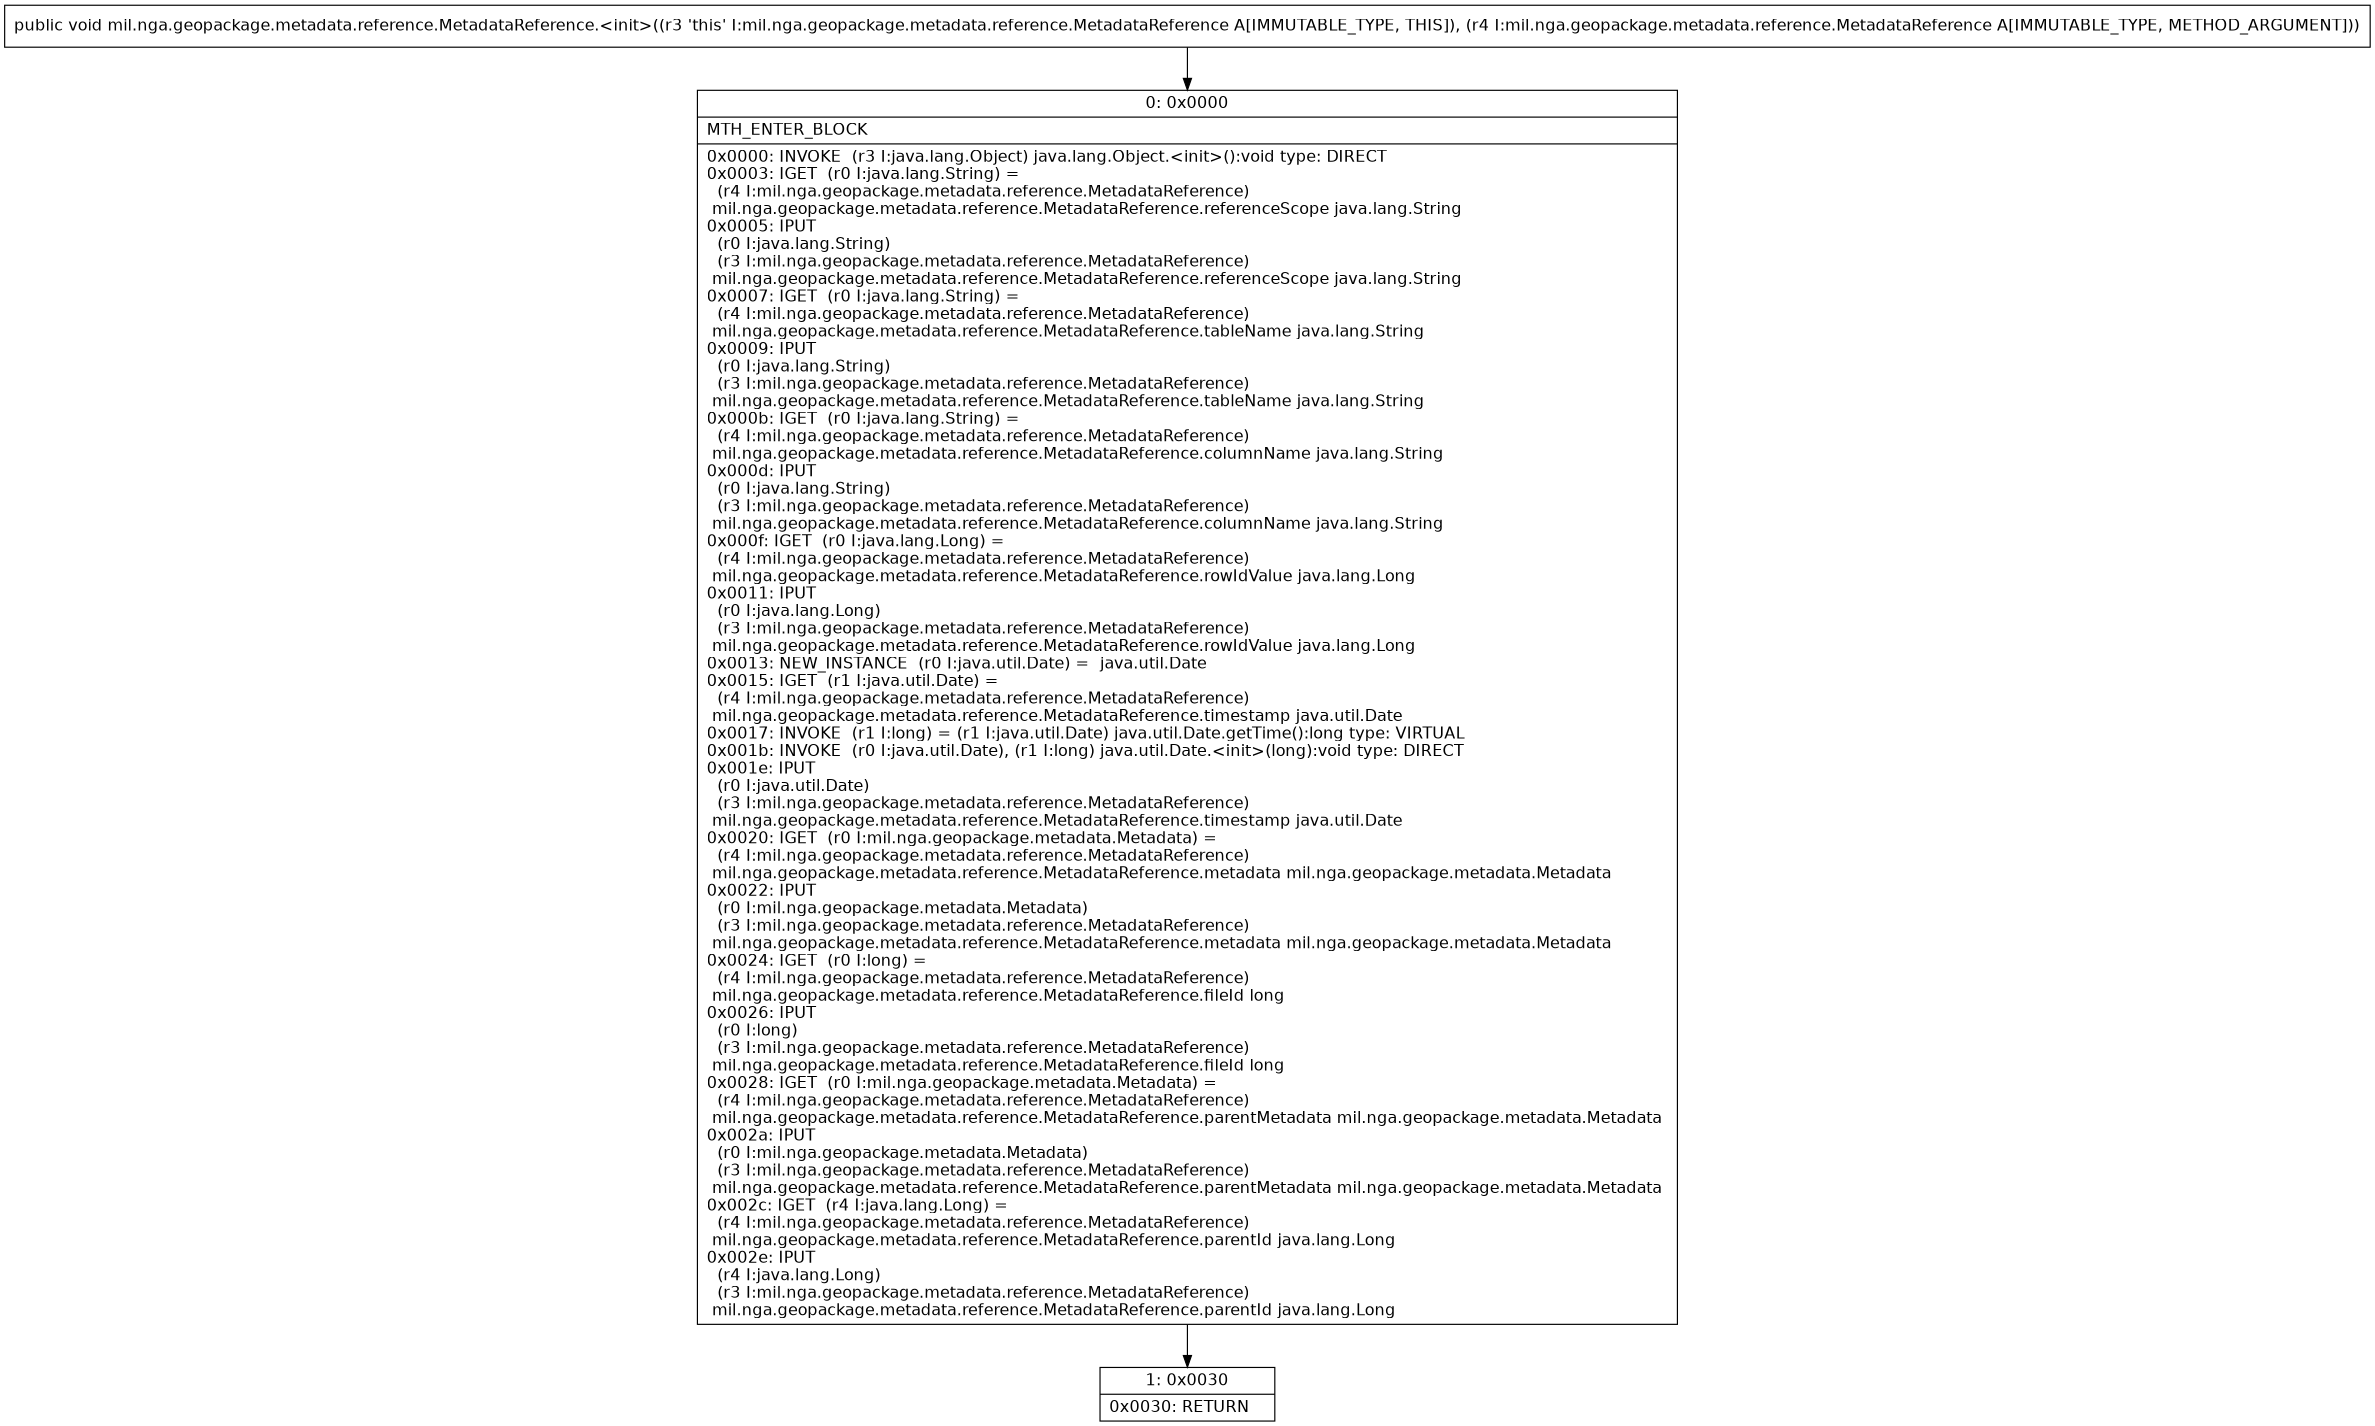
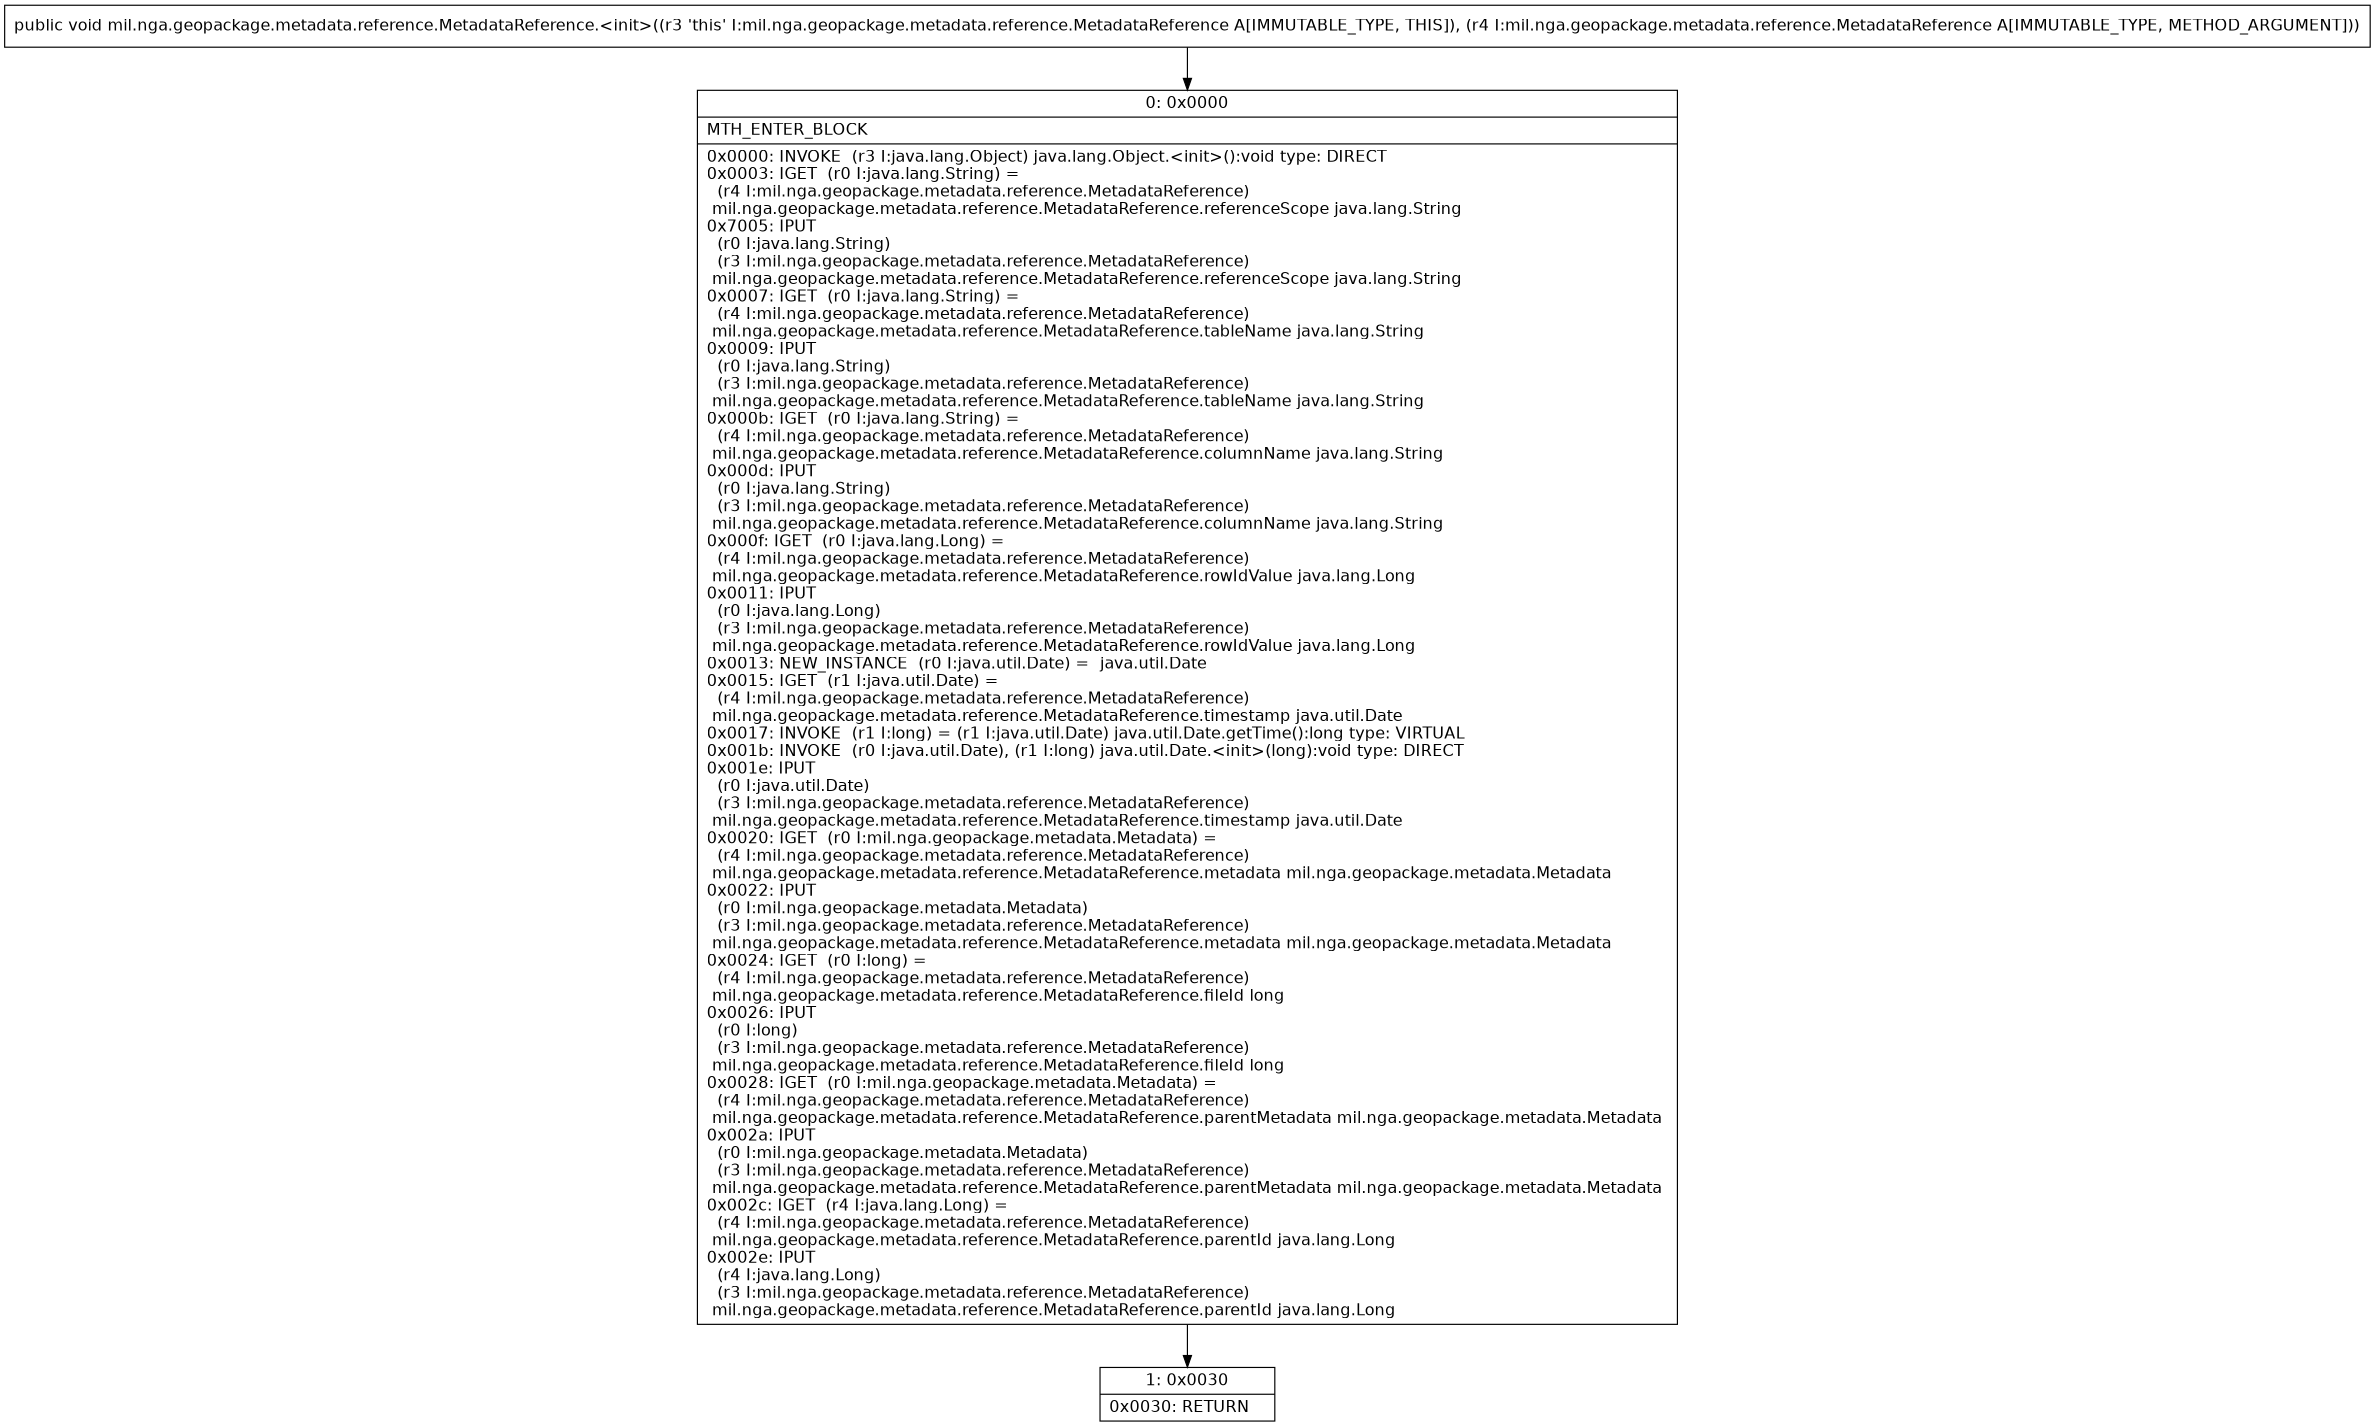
(767, 227) -> (767, 227)
